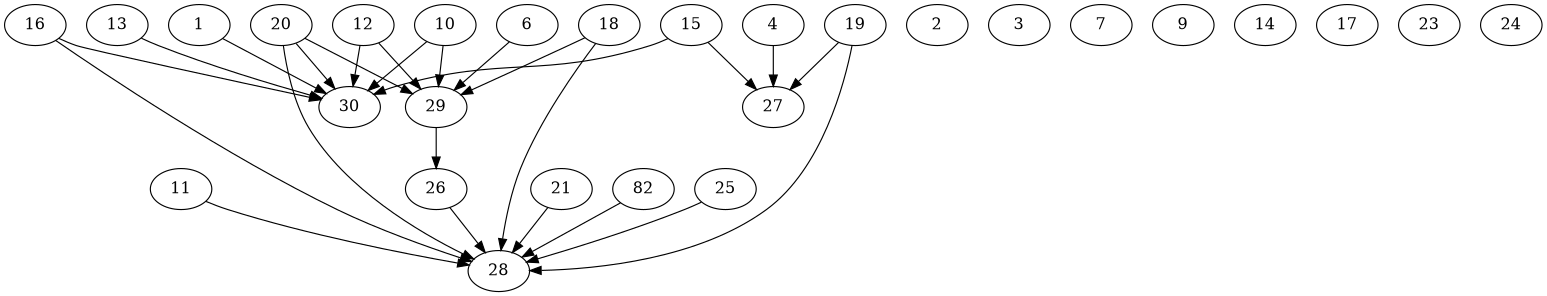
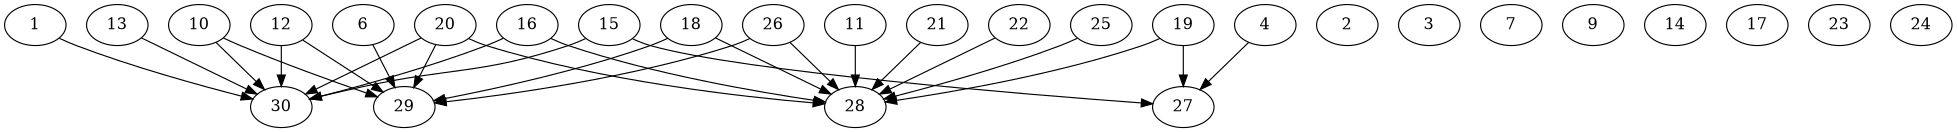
(436, 142) -> (592, 80)
(643, 189) -> (1019, 25)
